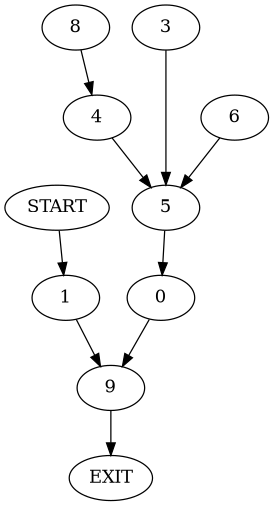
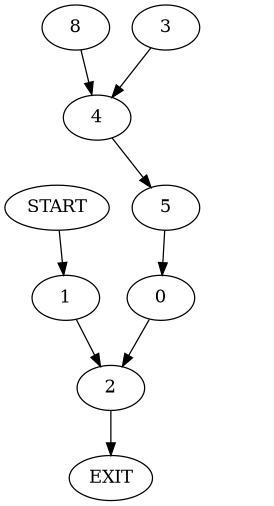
(166, 111) -> (135, 68)
(235, 118) -> none
(111, 388) -> (111, 388)
